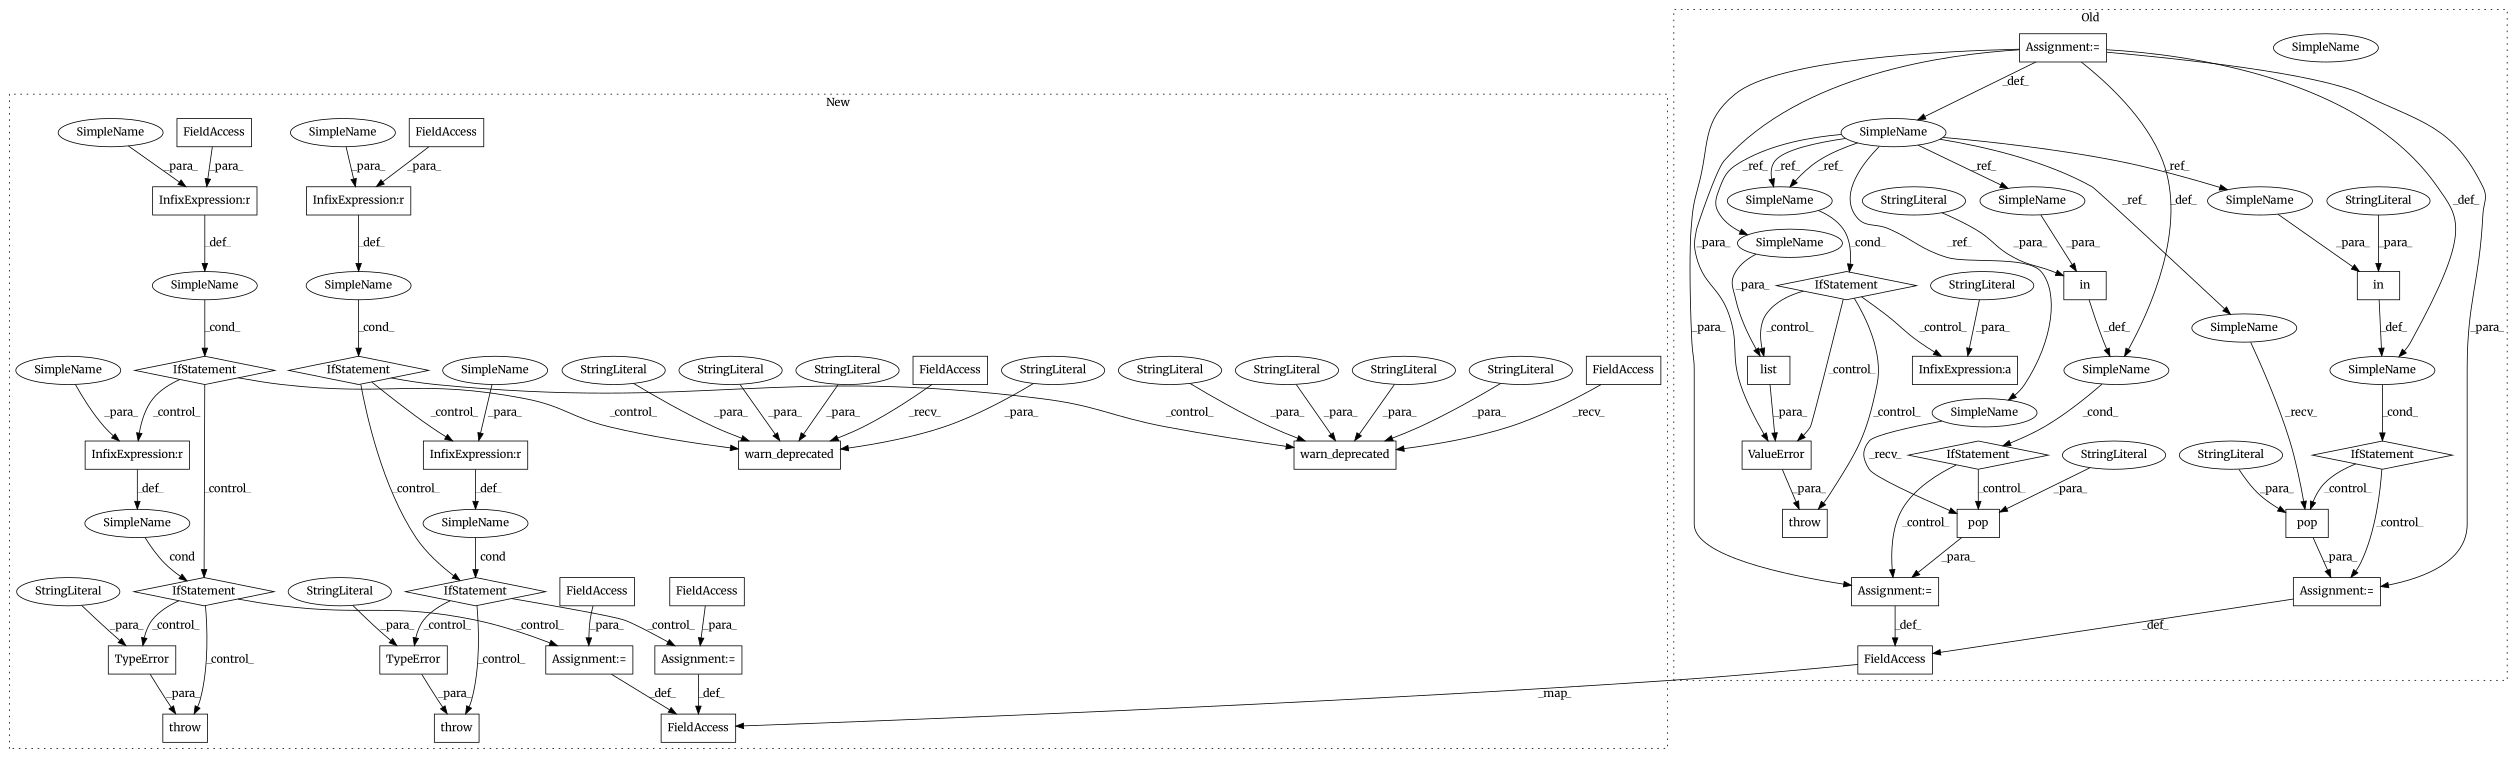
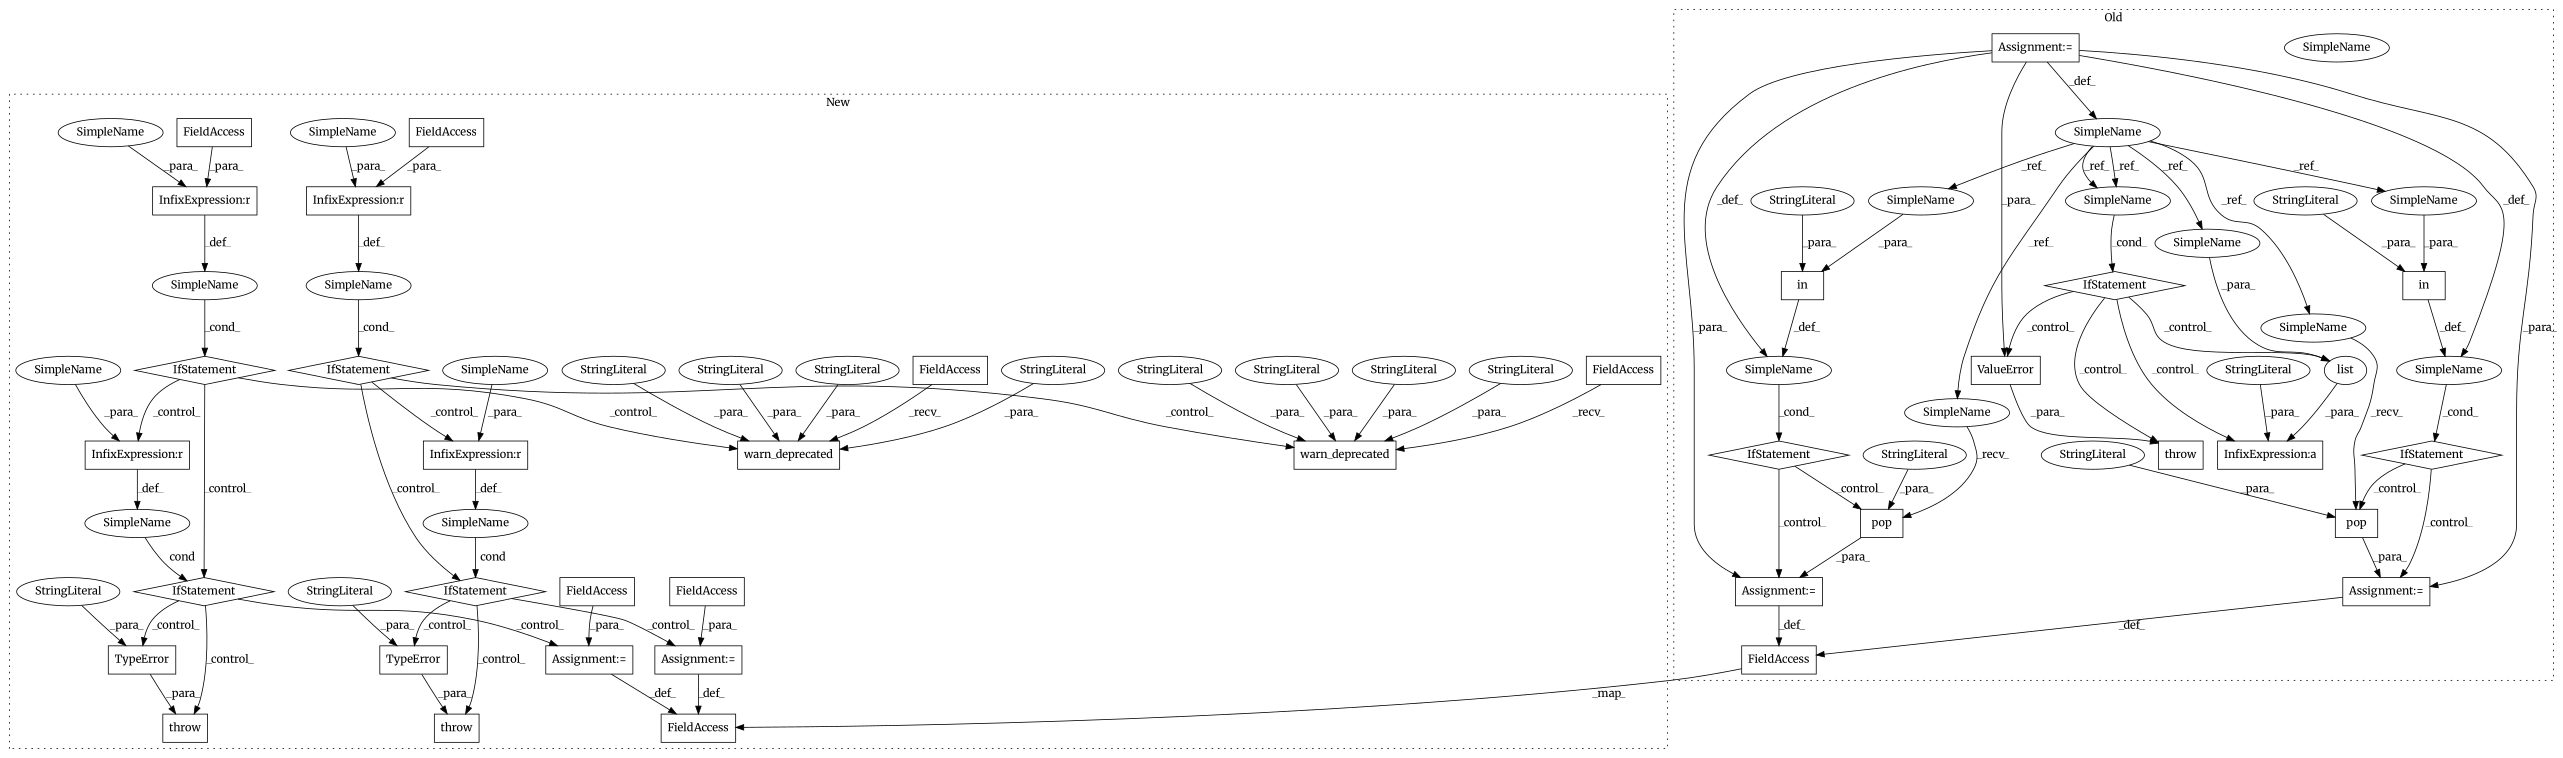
(1769, 370) -> (2346, 370)
(1772, 409) -> (2317, 411)
